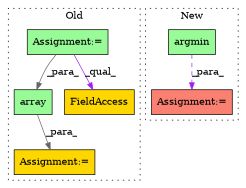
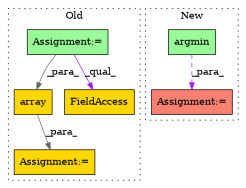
(33, 102) -> (33, 102)
